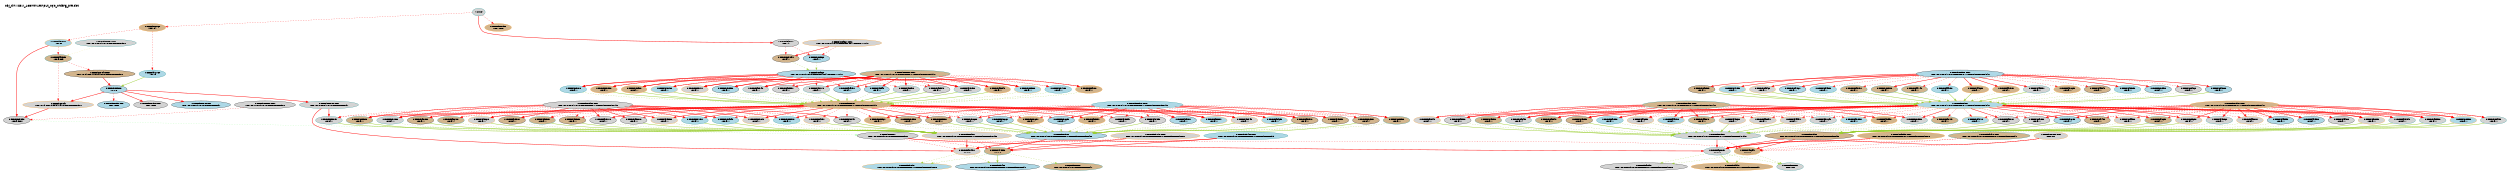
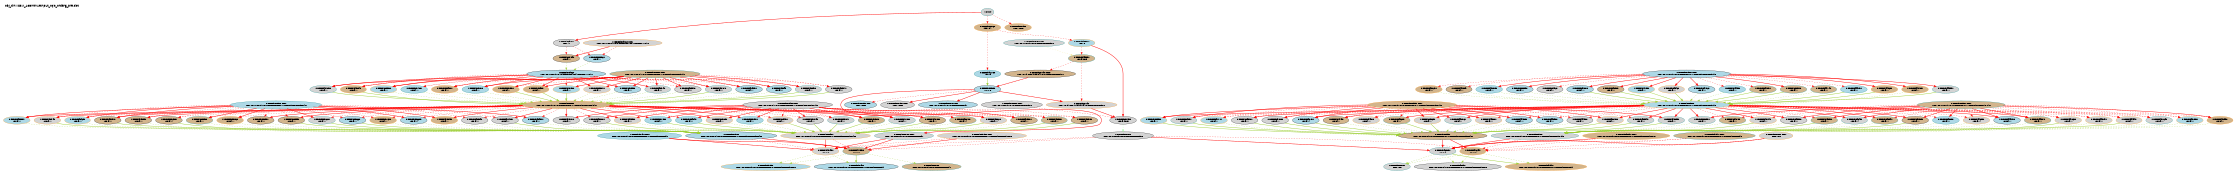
(329, 111) -> (883, 142)
(1671, 120) -> (2007, 120)
